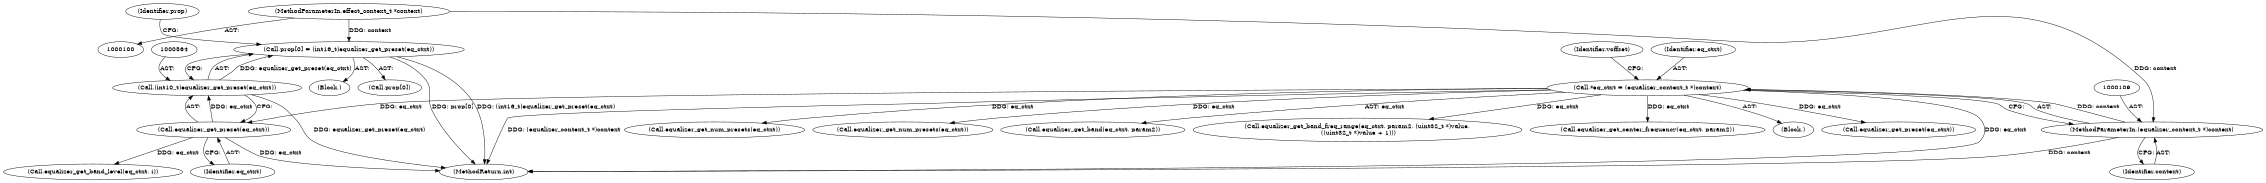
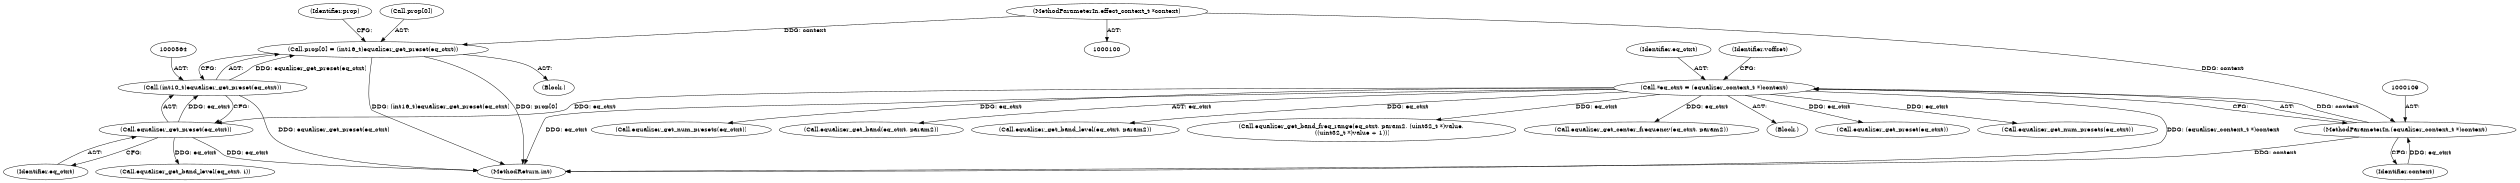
(374, 66) -> (394, 29)
none -> (1075, 130)
(2165, 153) -> (2430, 153)
